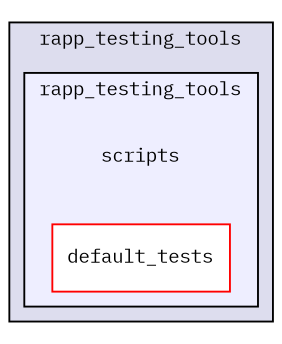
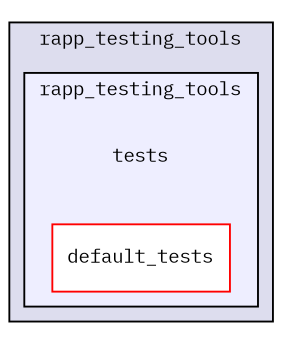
(141, 157) -> (141, 157)
